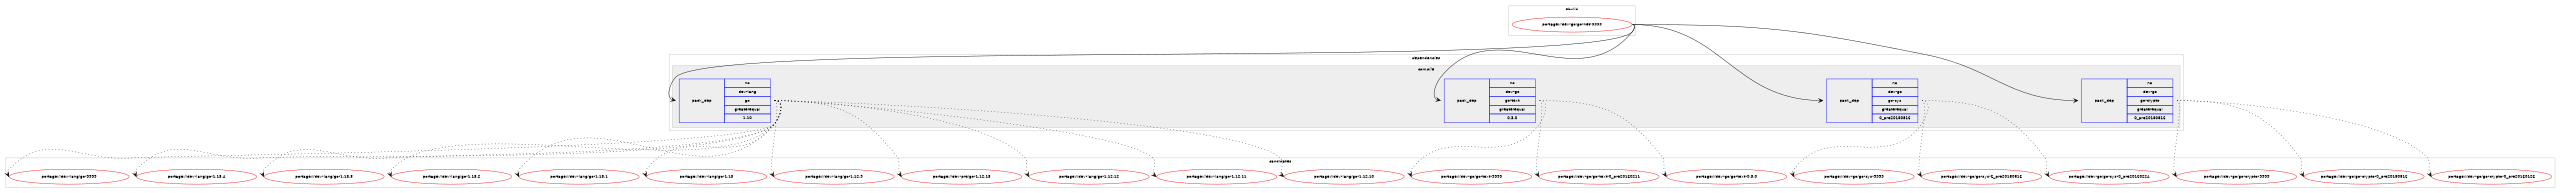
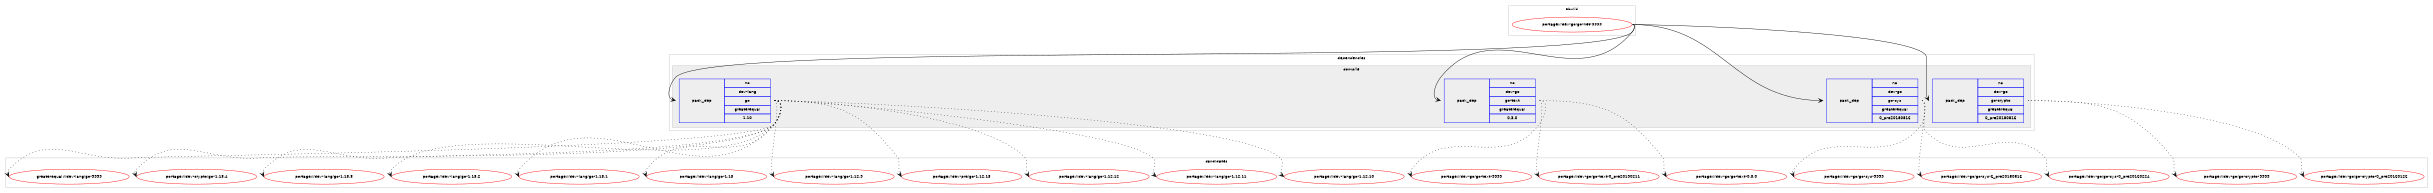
(69, 177) -> (69, 177)
(197, 177) -> (197, 177)
(1599, 177) -> (1599, 177)
(2364, 177) -> none
